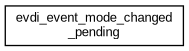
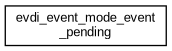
(94, 26) -> (86, 26)
